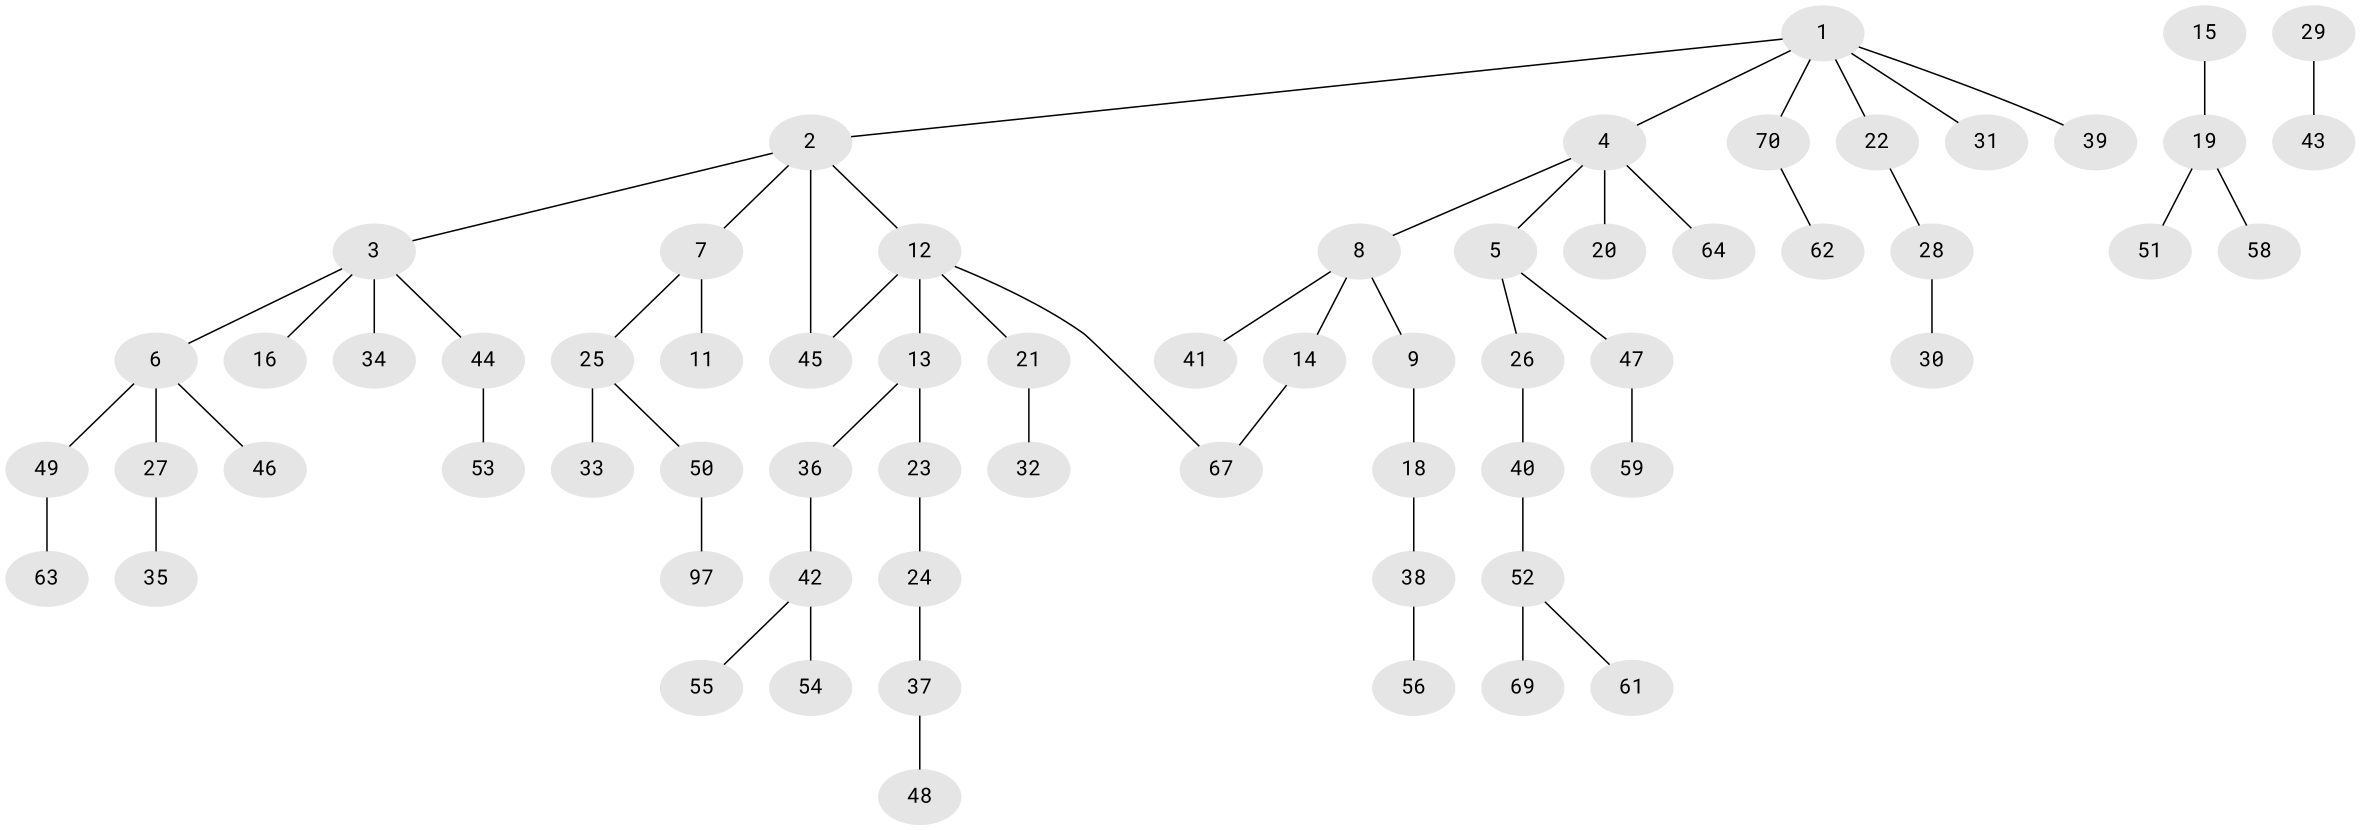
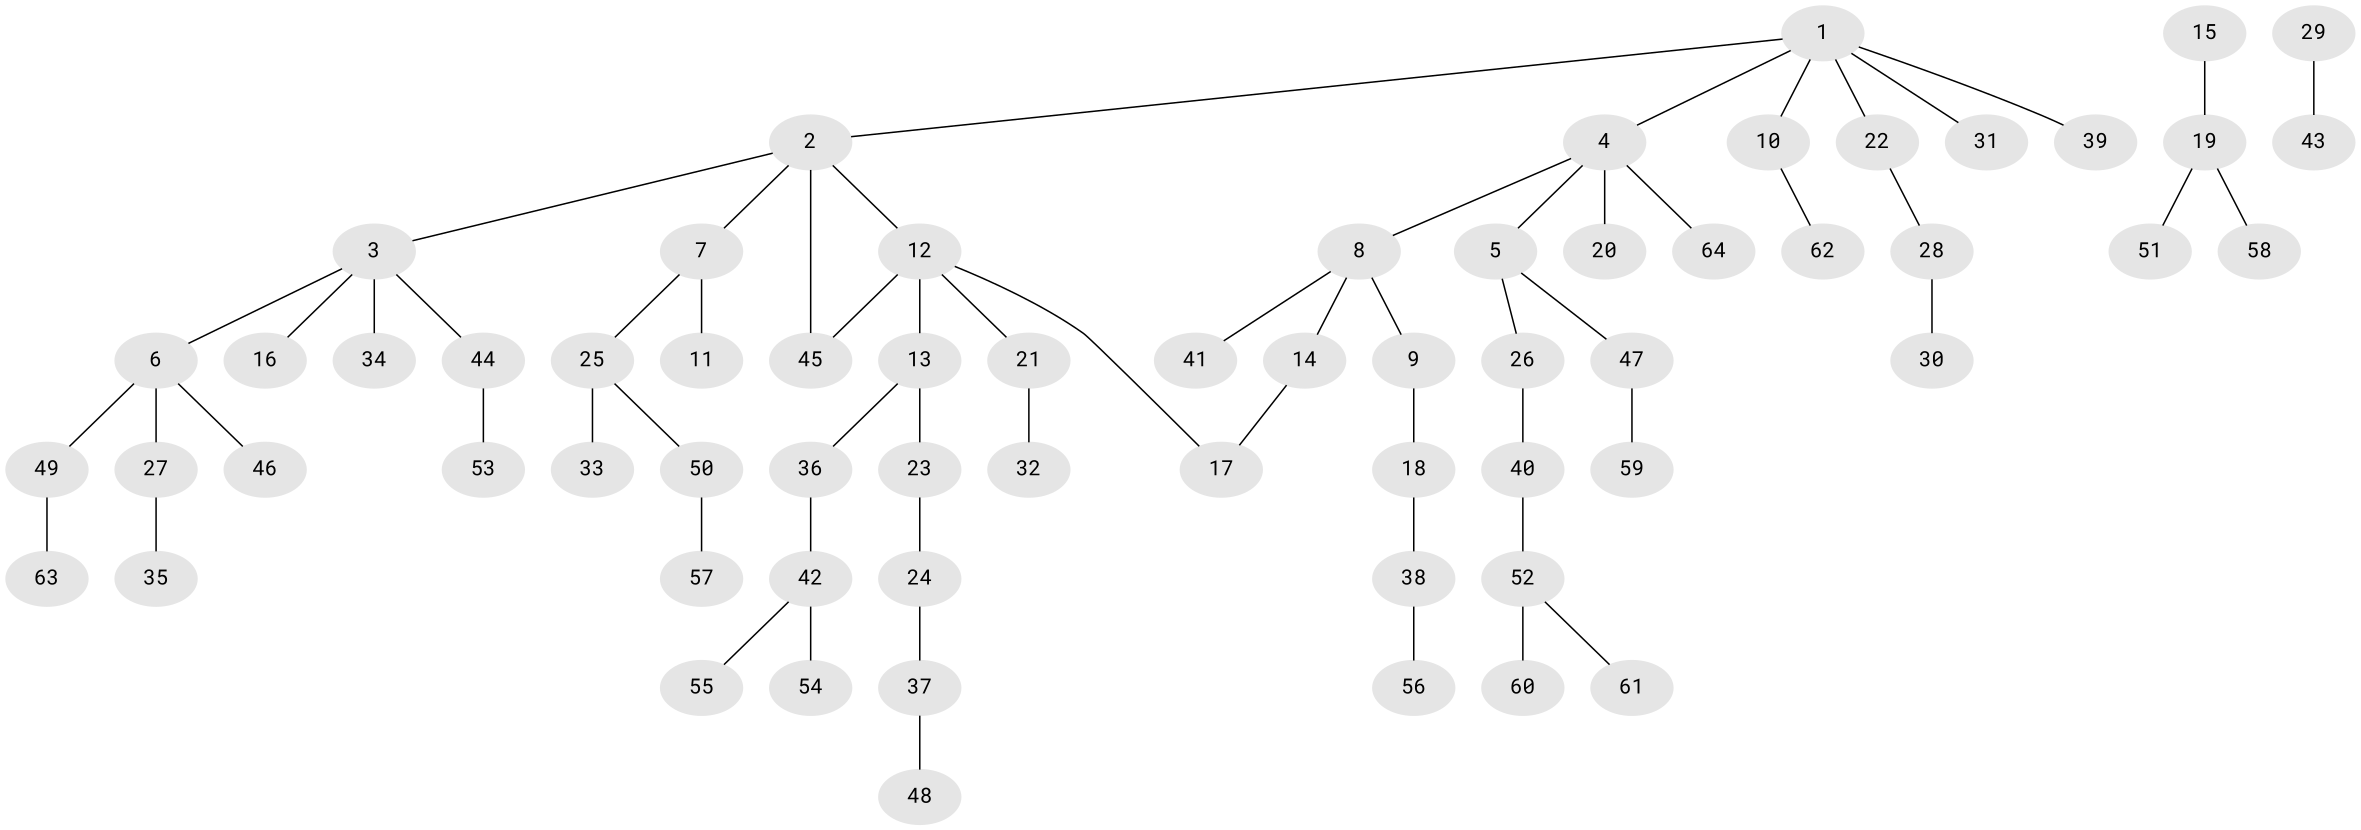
(1768, 142) -> (1768, 142)
(1221, 470) -> (1221, 470)
(702, 579) -> (702, 579)
(1523, 688) -> (1523, 688)
